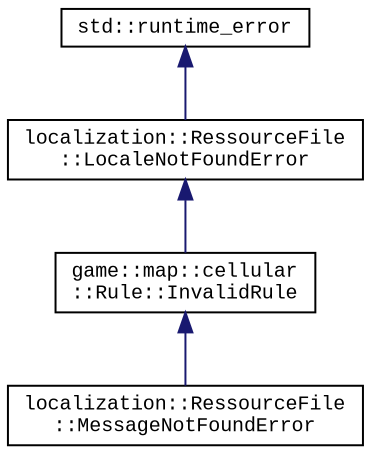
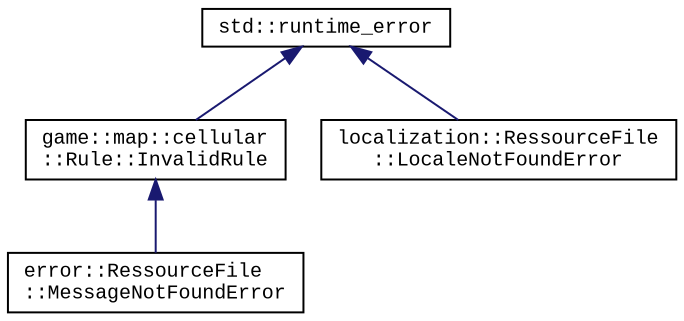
(185, 226) -> (241, 89)
(185, 416) -> (156, 283)
